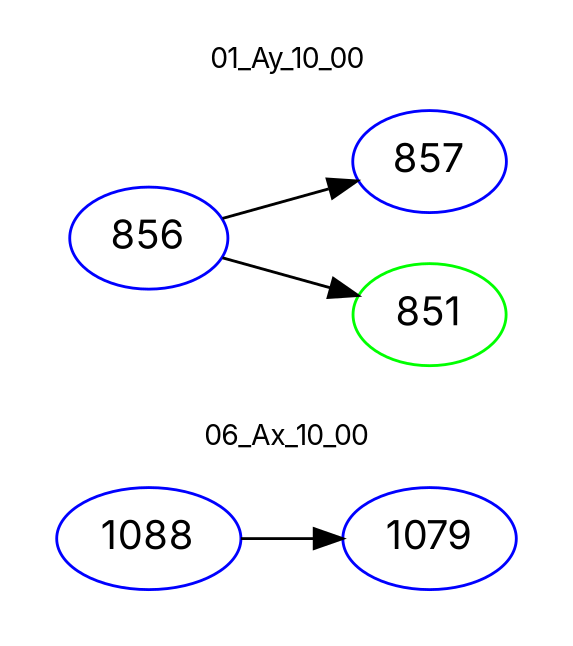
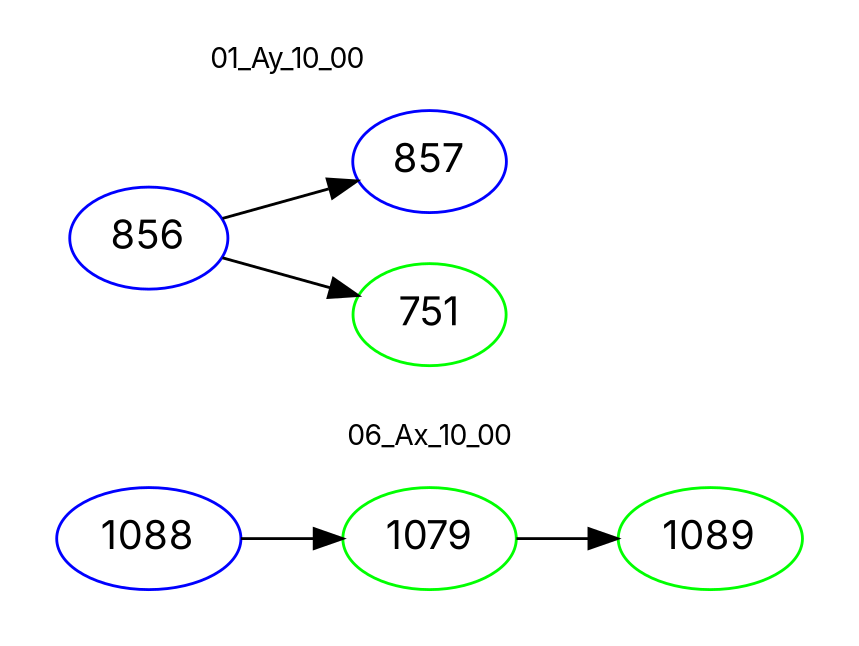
(430, 315) -> (430, 315)
(430, 539) -> (430, 539)
none -> (710, 539)
